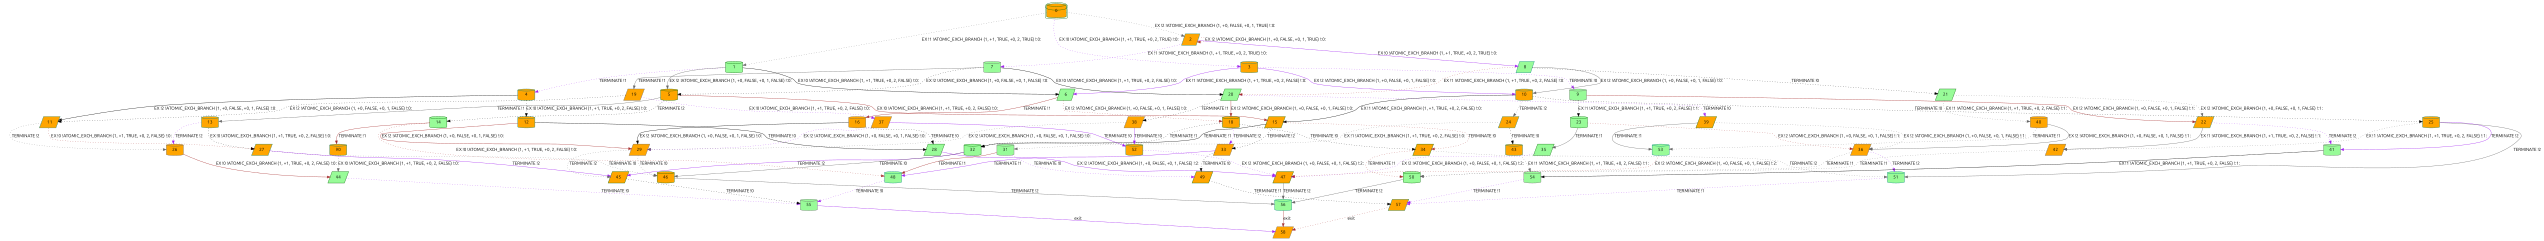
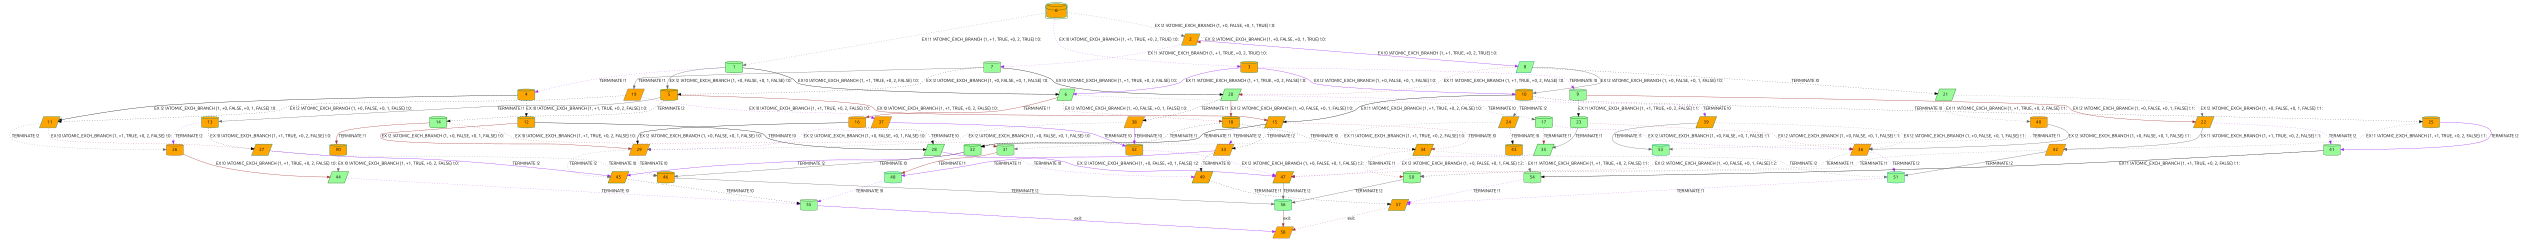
none -> (1544, 122)
(614, 160) -> (719, 143)
(2260, 166) -> (1977, 163)
